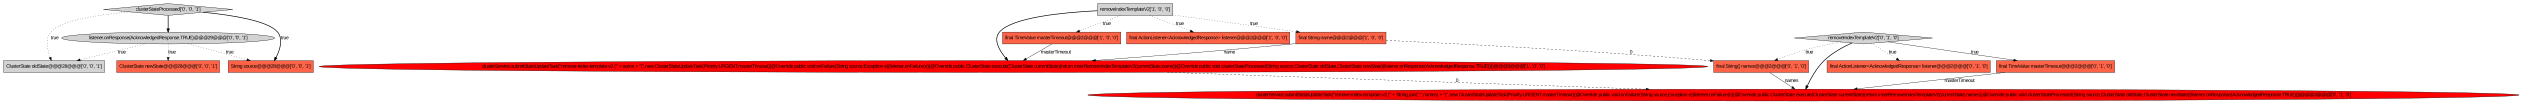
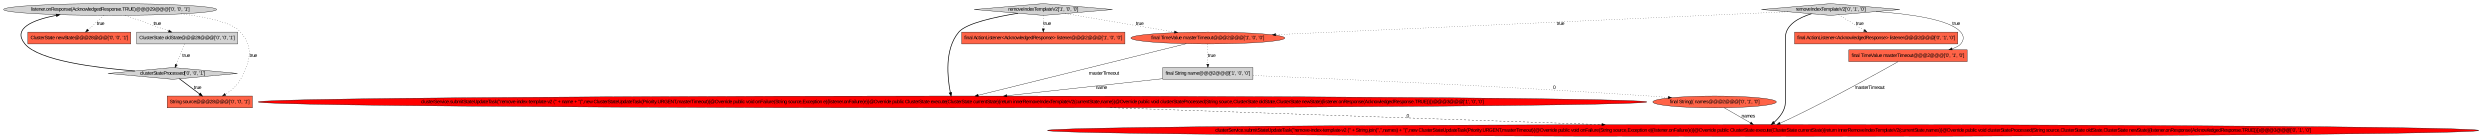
(1135, 10) -> (1043, 10)
(76, 20) -> (181, 54)
(1235, 23) -> (1208, 54)
(1062, 38) -> (1208, 38)
(1341, 38) -> (1208, 73)
(1548, 49) -> (1461, 85)
(1809, 49) -> (1532, 23)
(1761, 67) -> (1715, 102)
